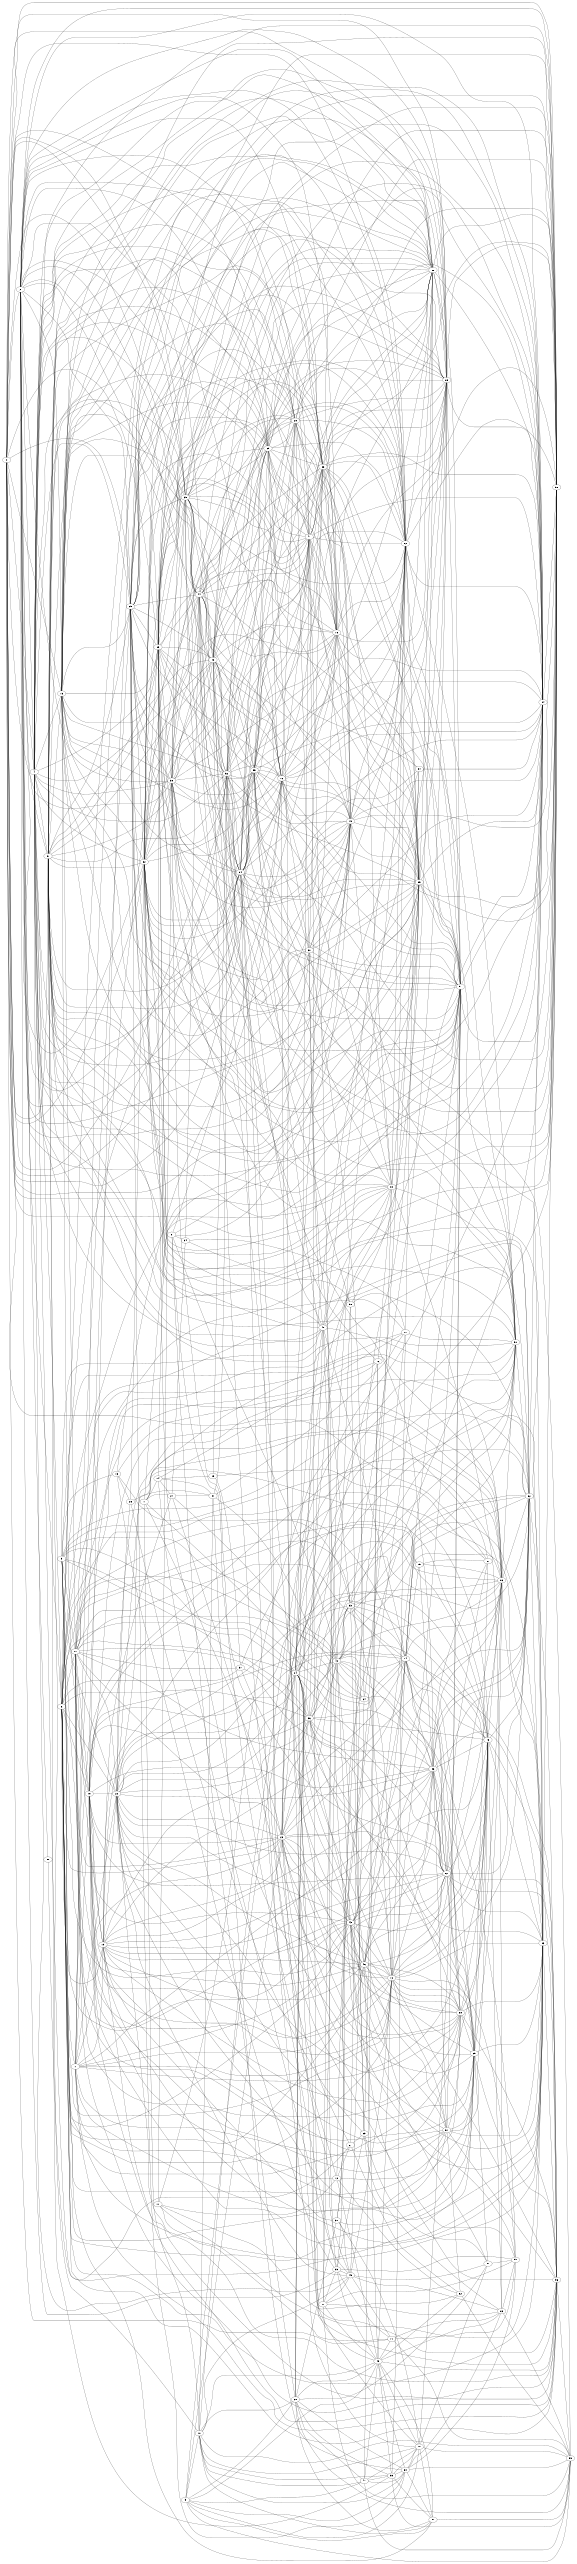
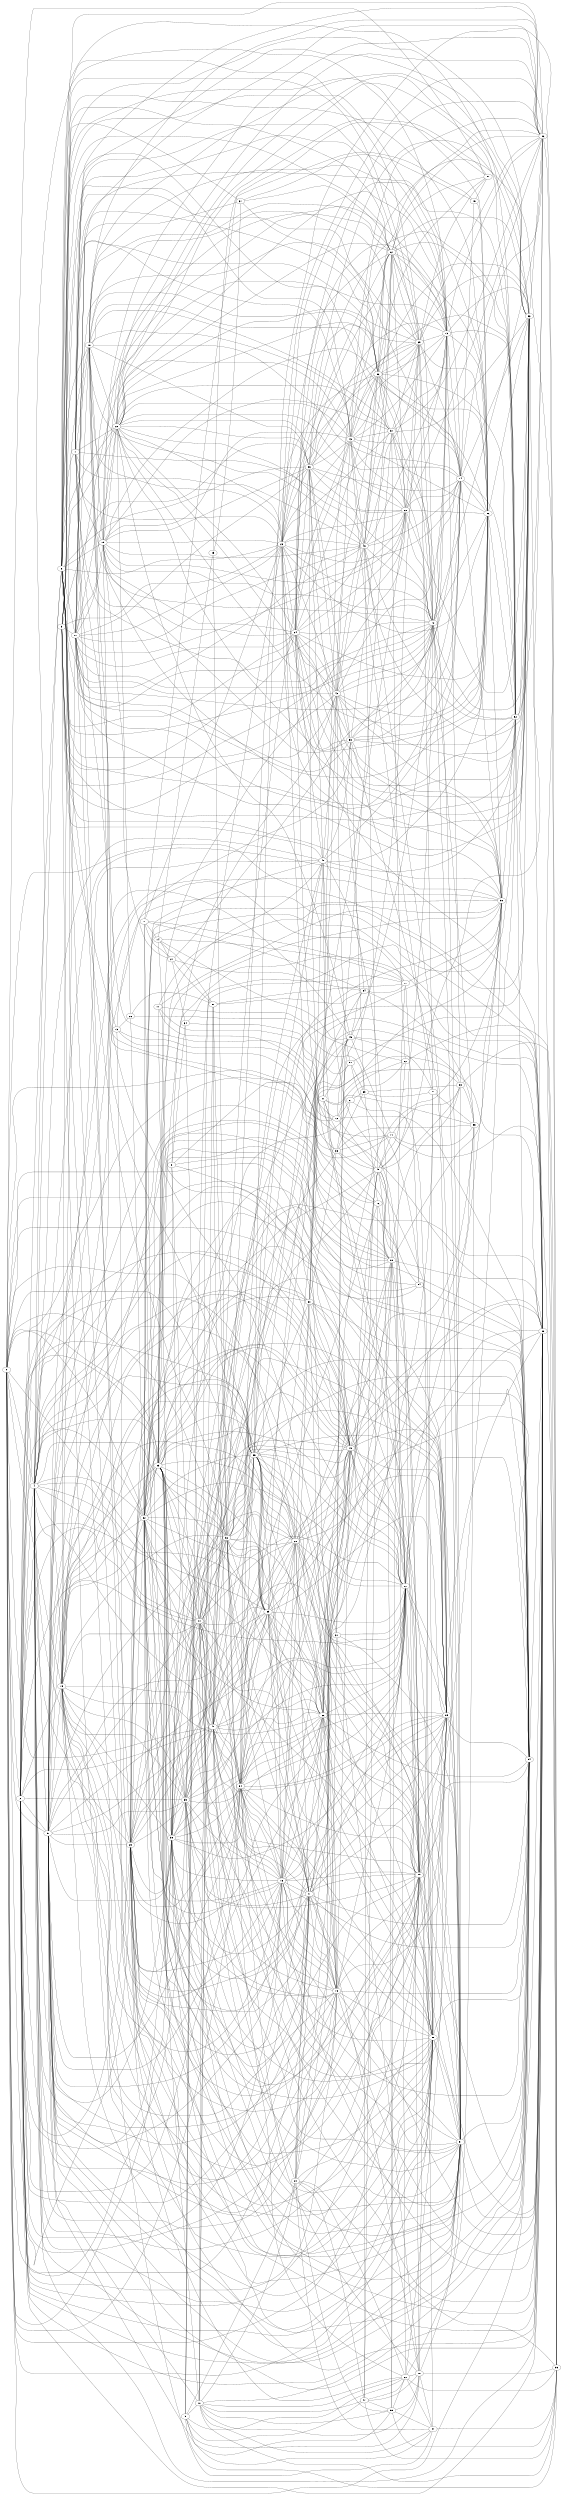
(248, 392) -> (260, 1940)
(293, 988) -> (323, 1526)
(426, 1667) -> (346, 426)
(258, 1805) -> none
(48, 1860) -> none
